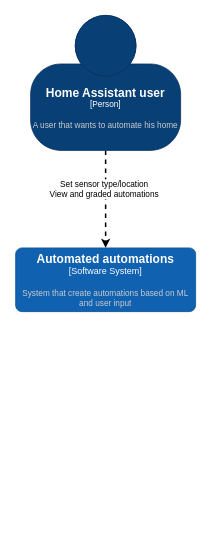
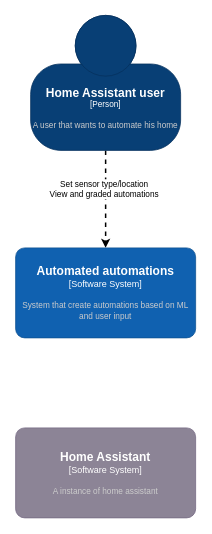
(105, 280) -> (105, 293)
none -> (105, 473)
